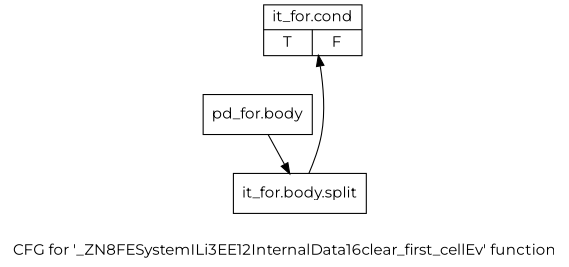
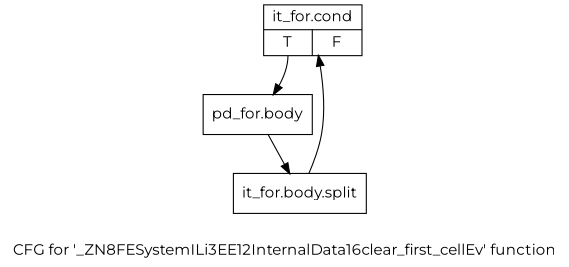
none -> (285, 71)
